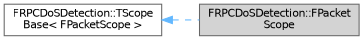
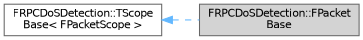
(279, 20) -> (279, 20)
